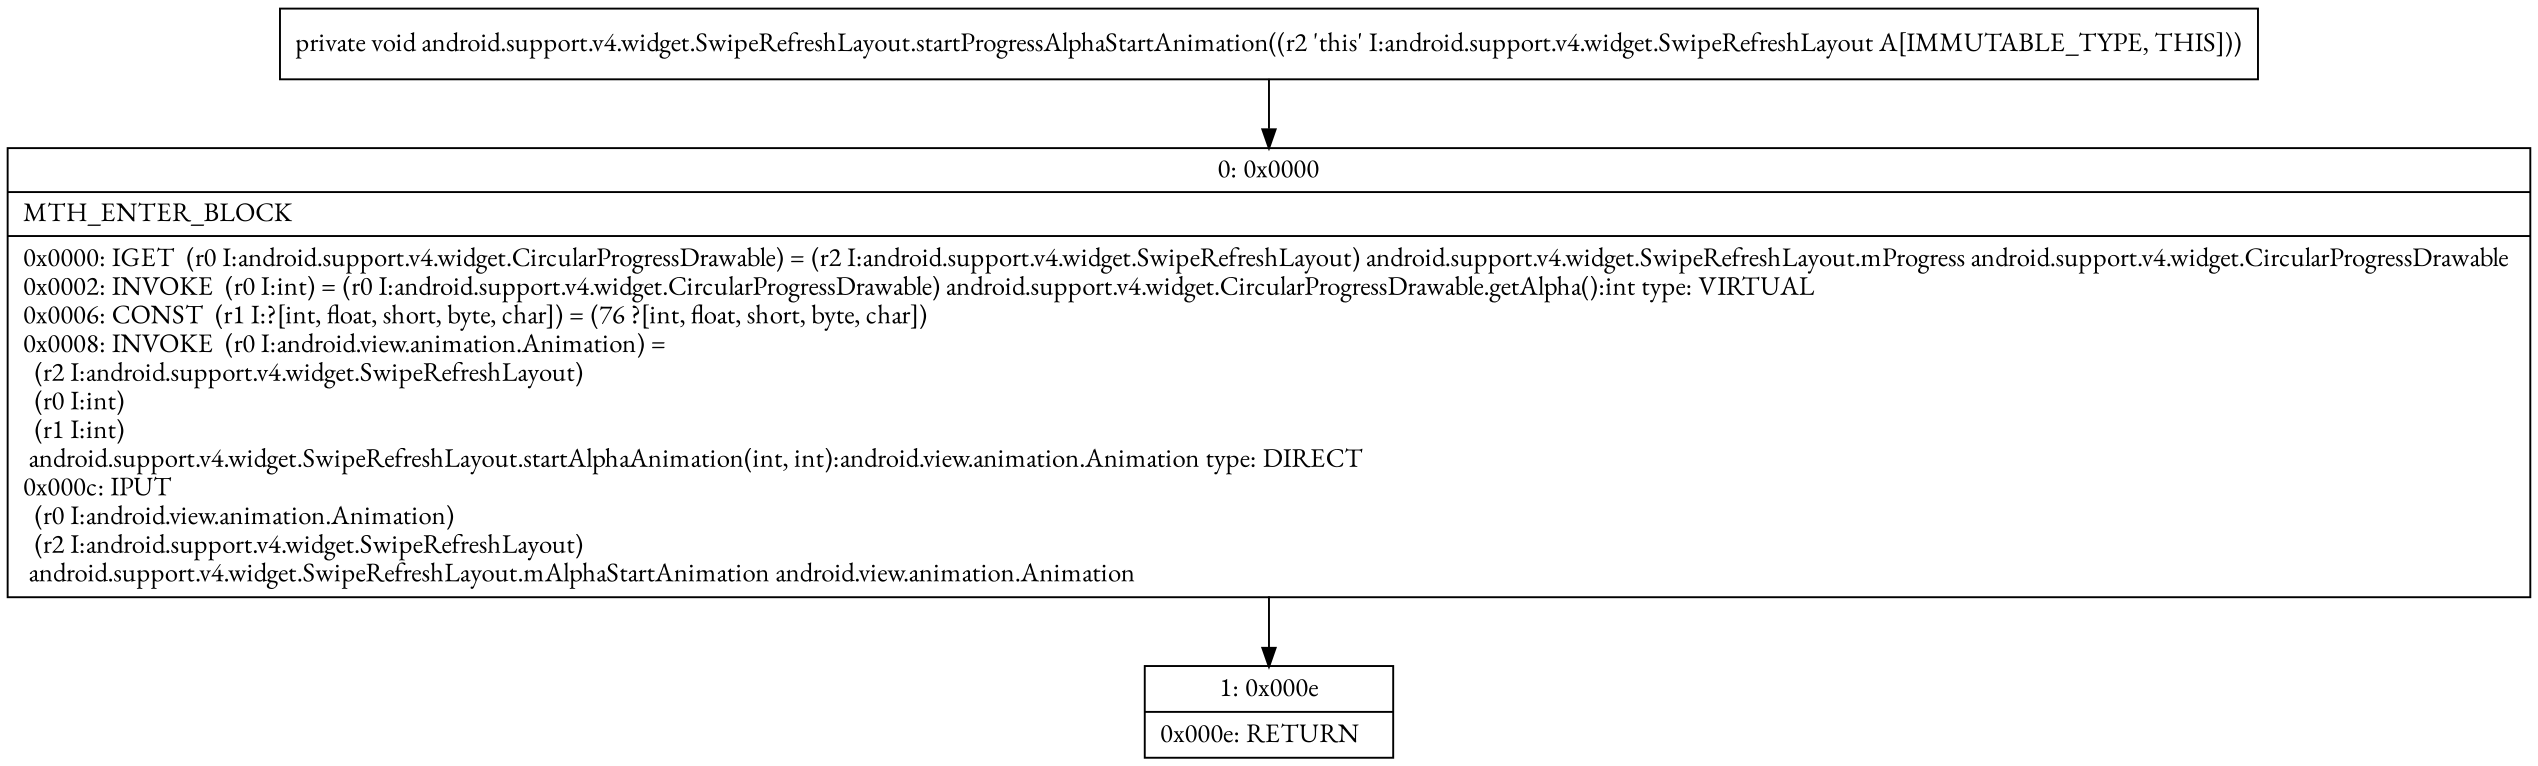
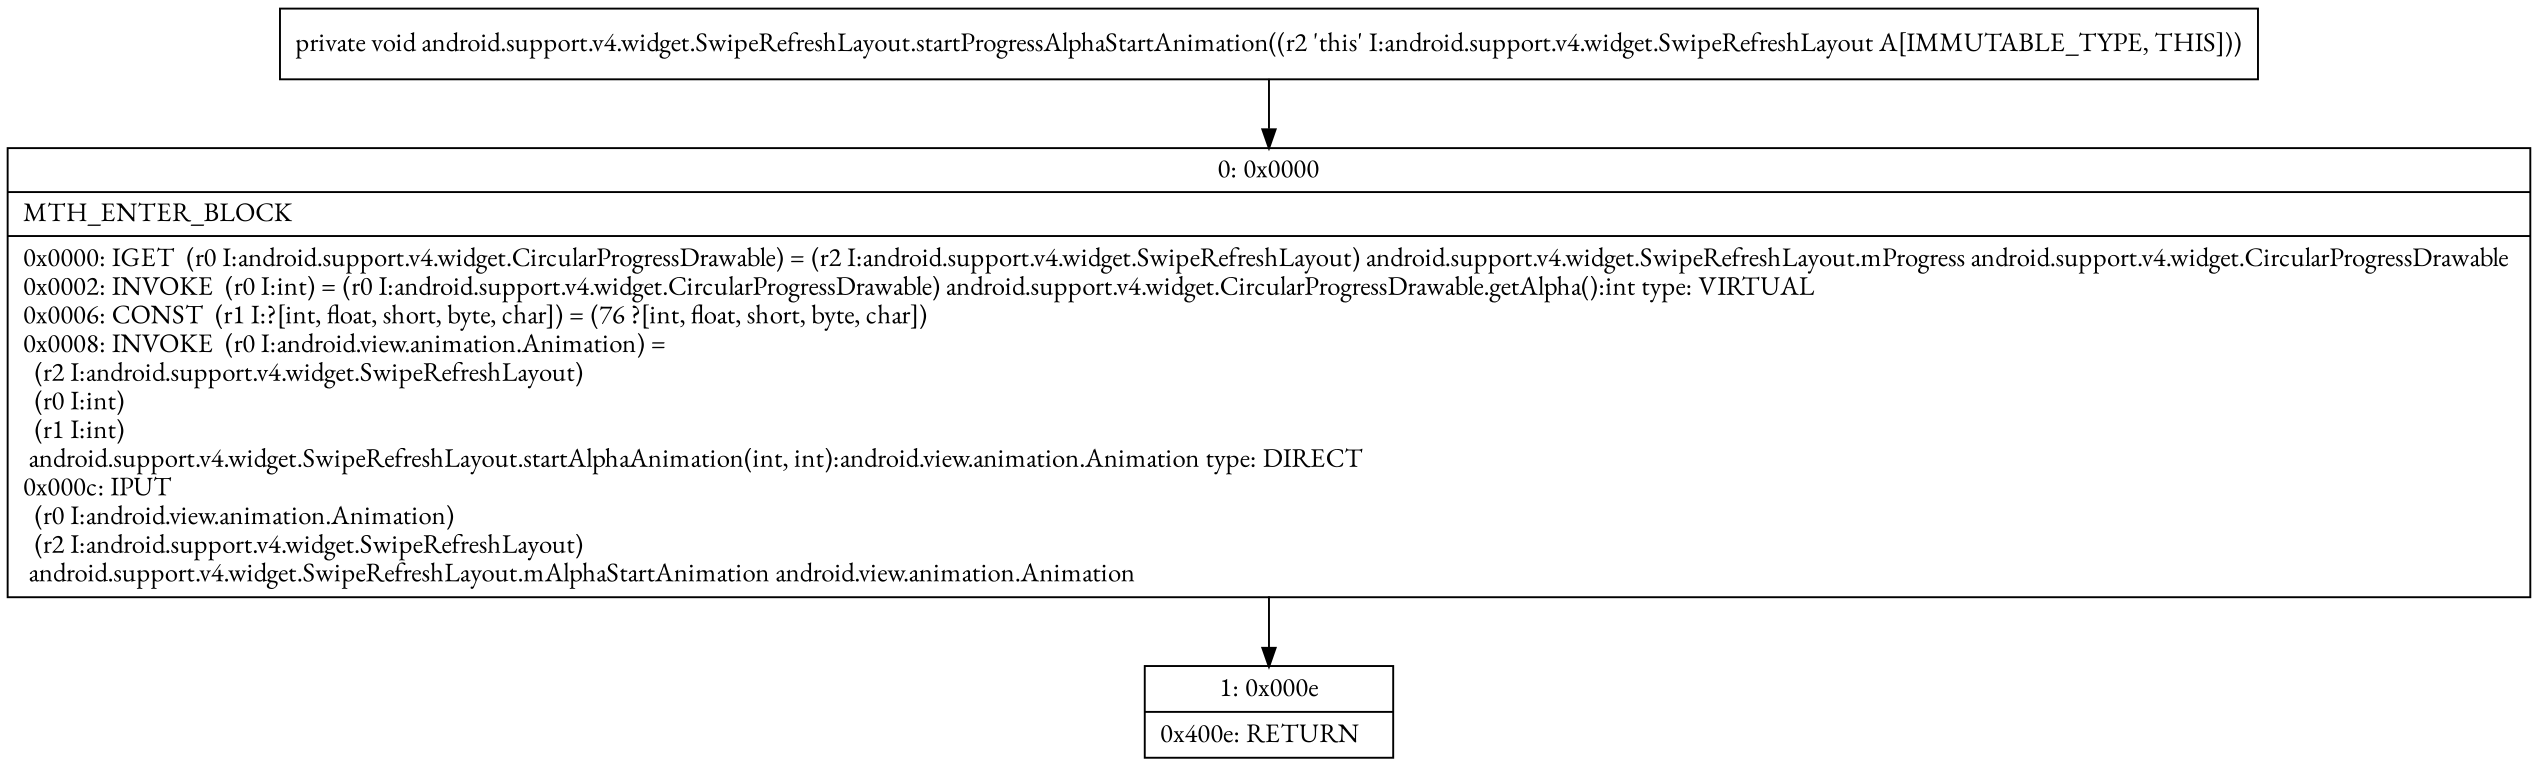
(1269, 734) -> (1269, 734)
